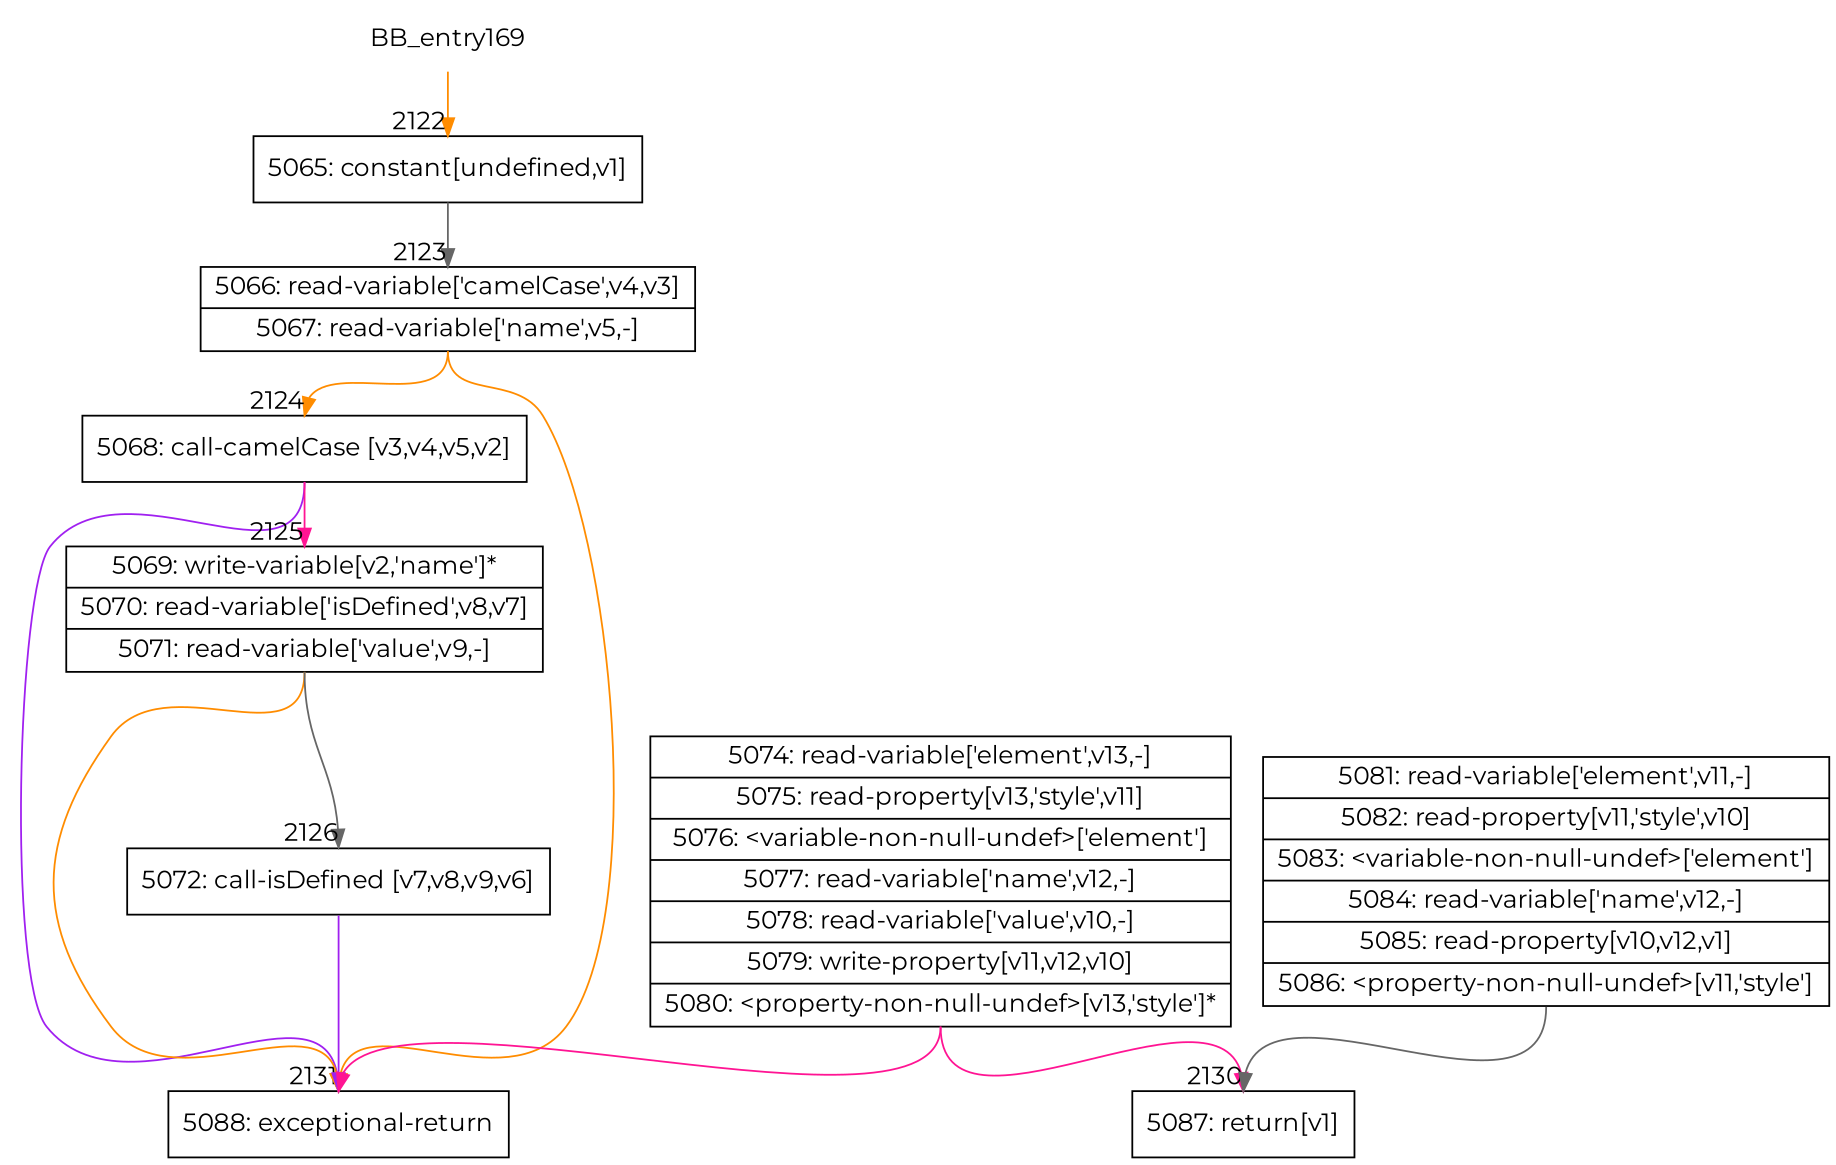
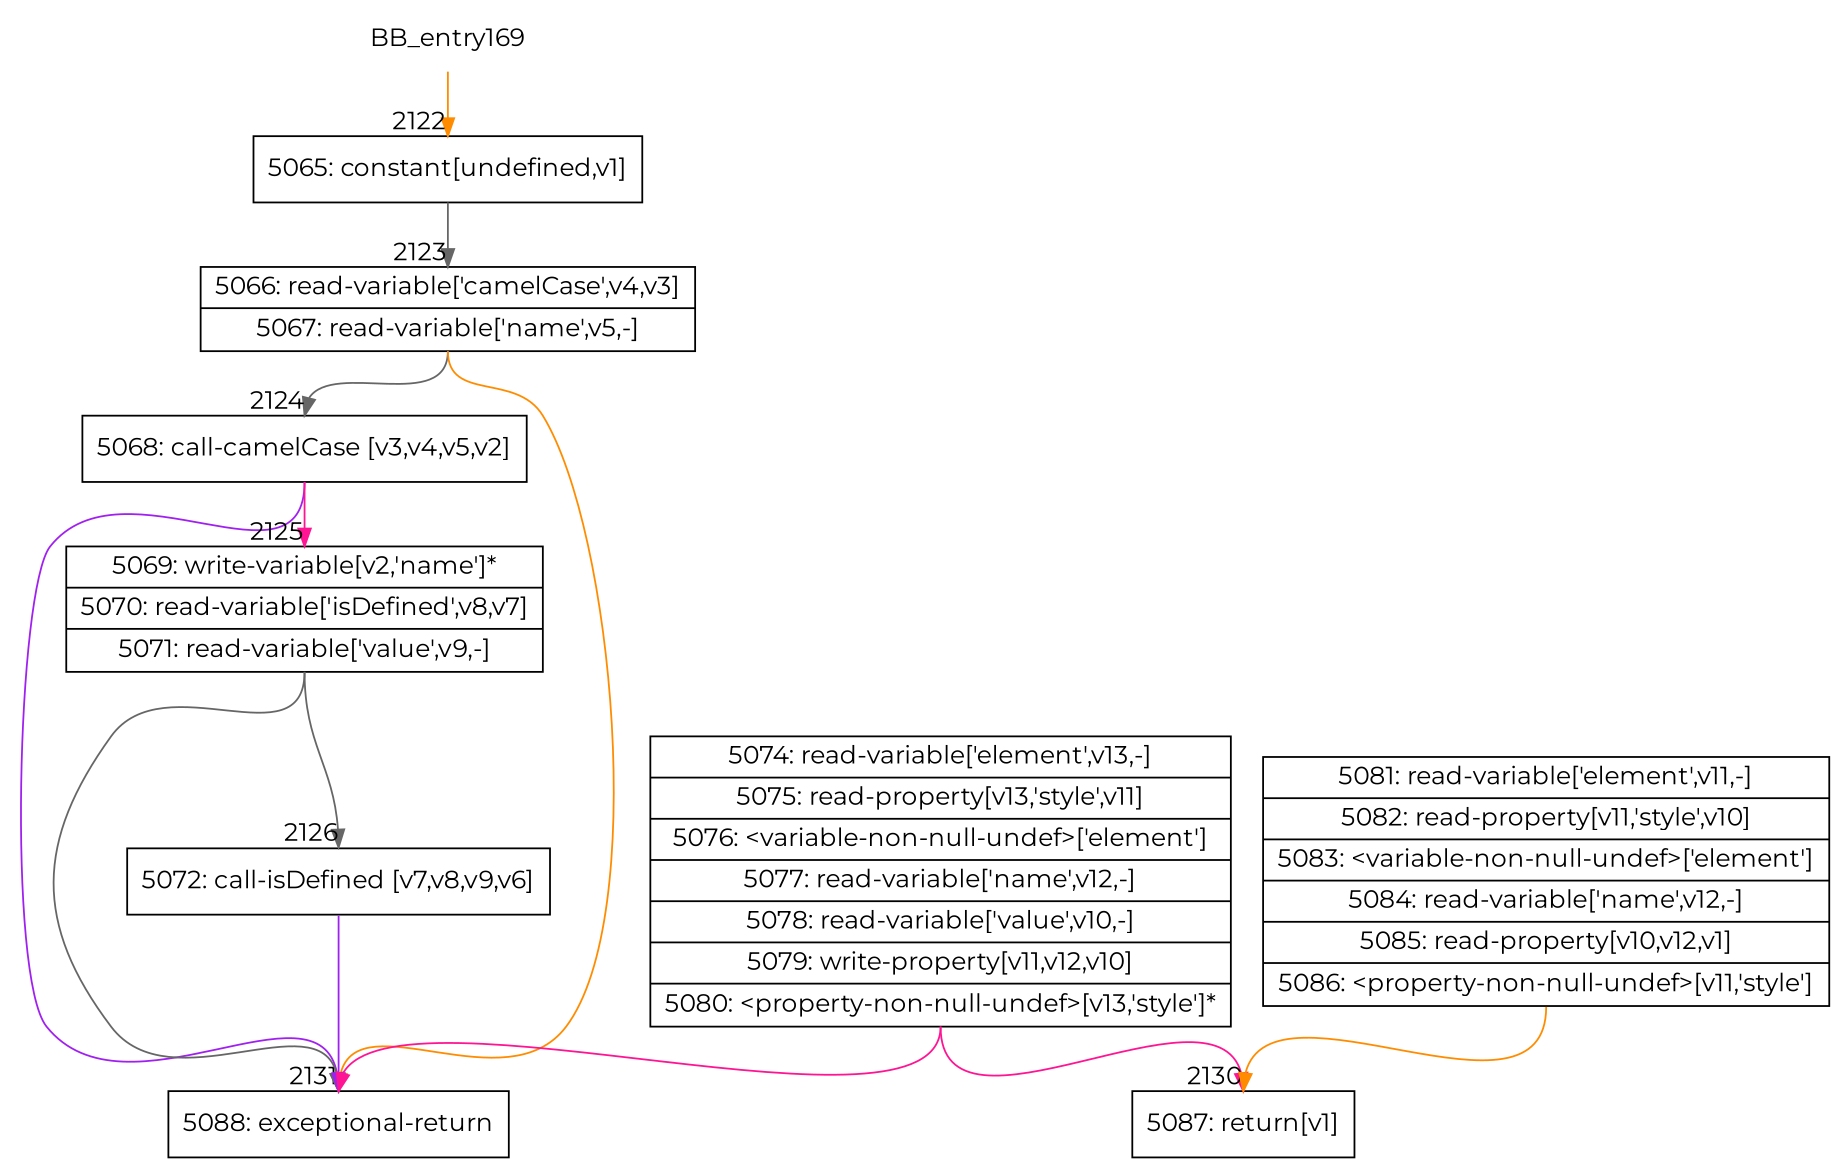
(385, 384) -> (385, 384)
(55, 891) -> (55, 891)
(1404, 1051) -> (1404, 1051)
